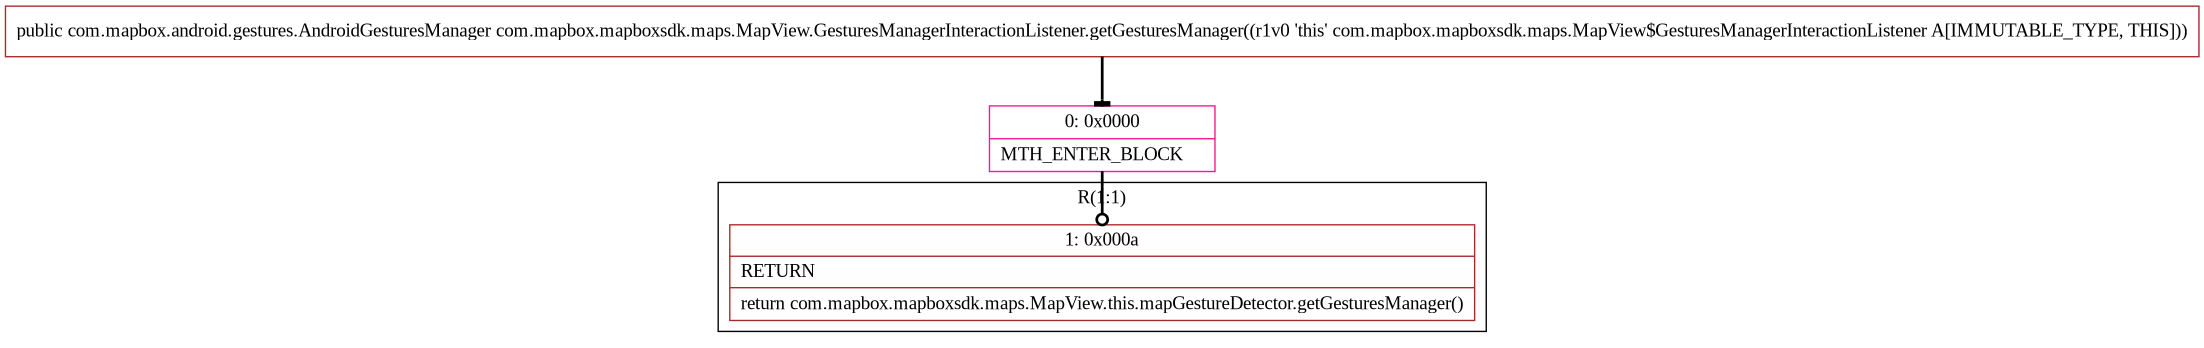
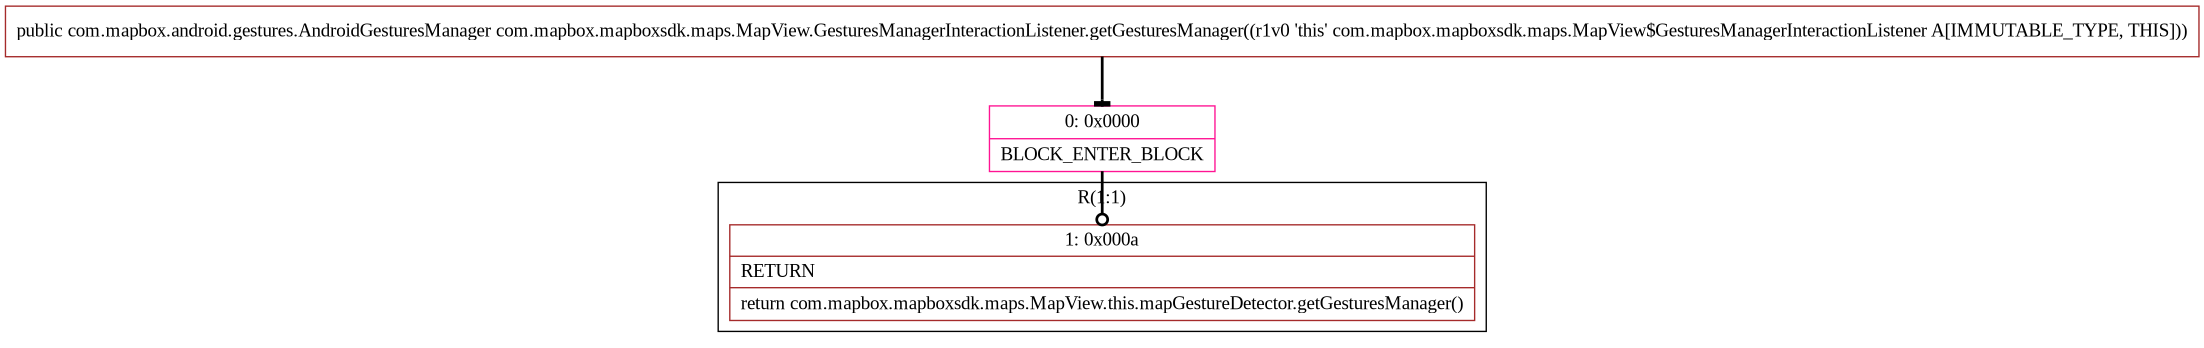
(1092, 154) -> (1102, 154)
